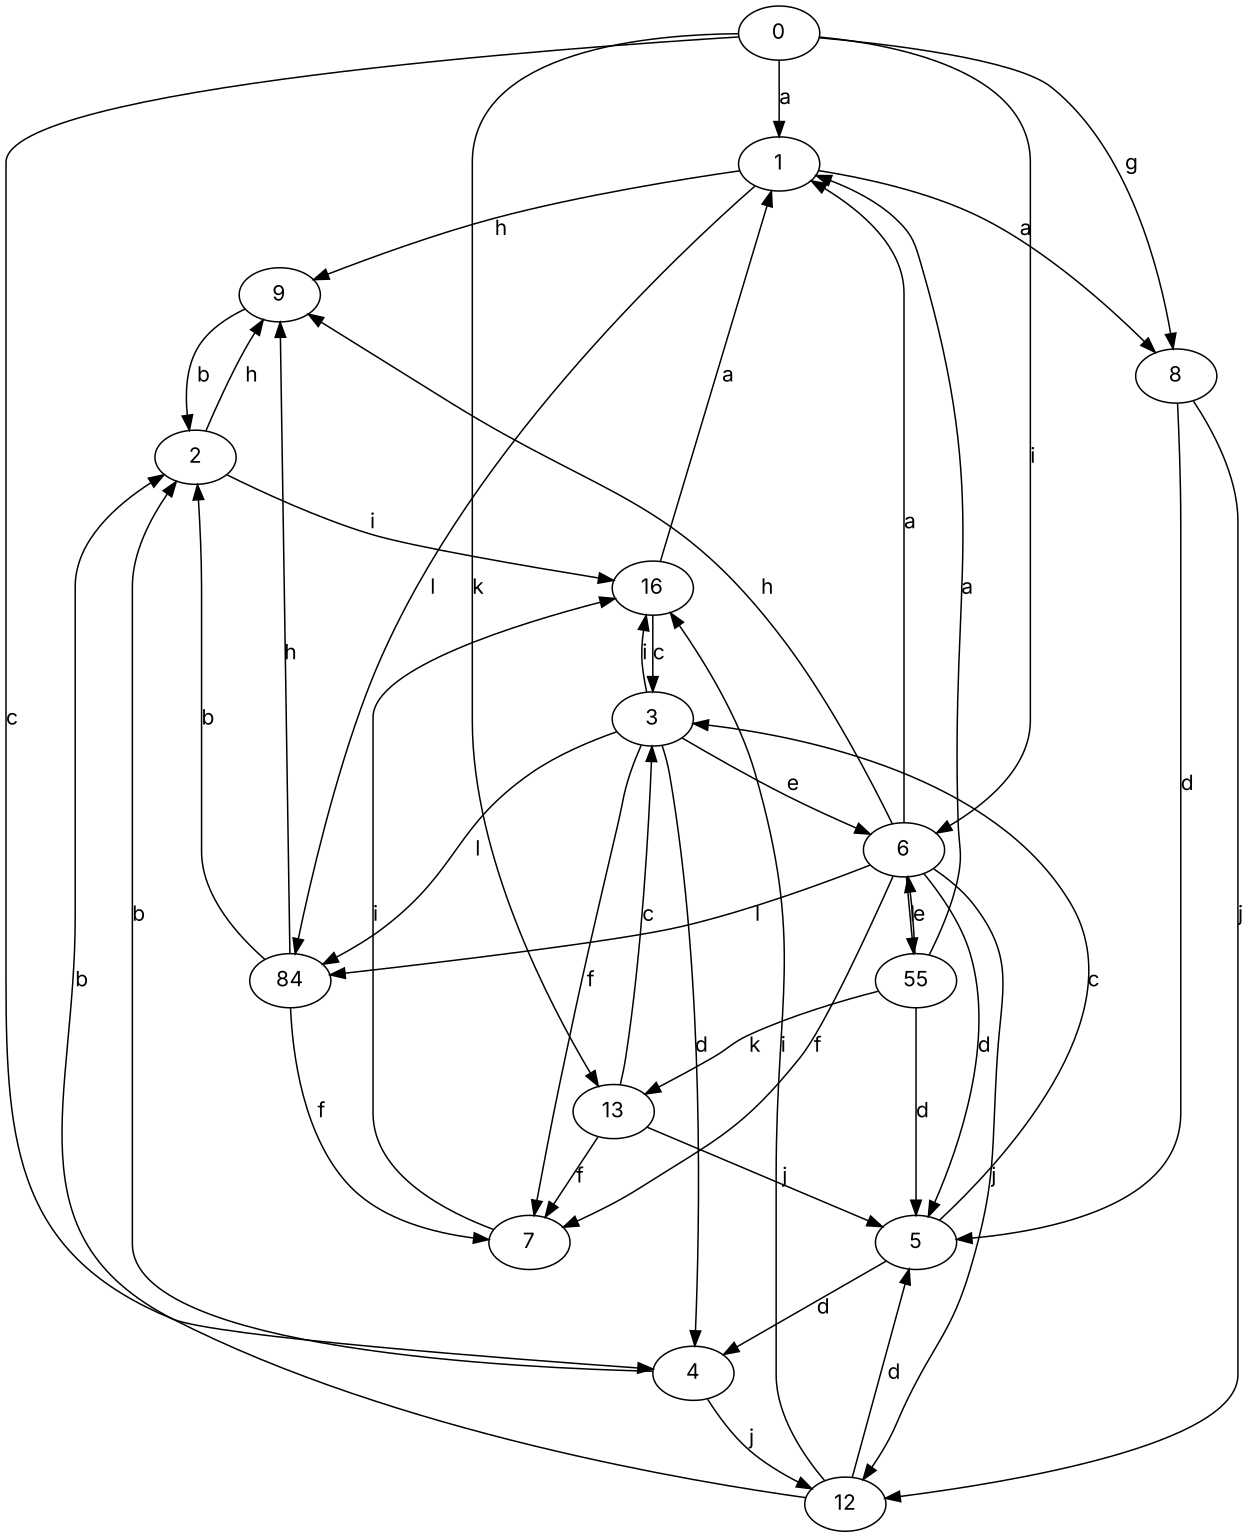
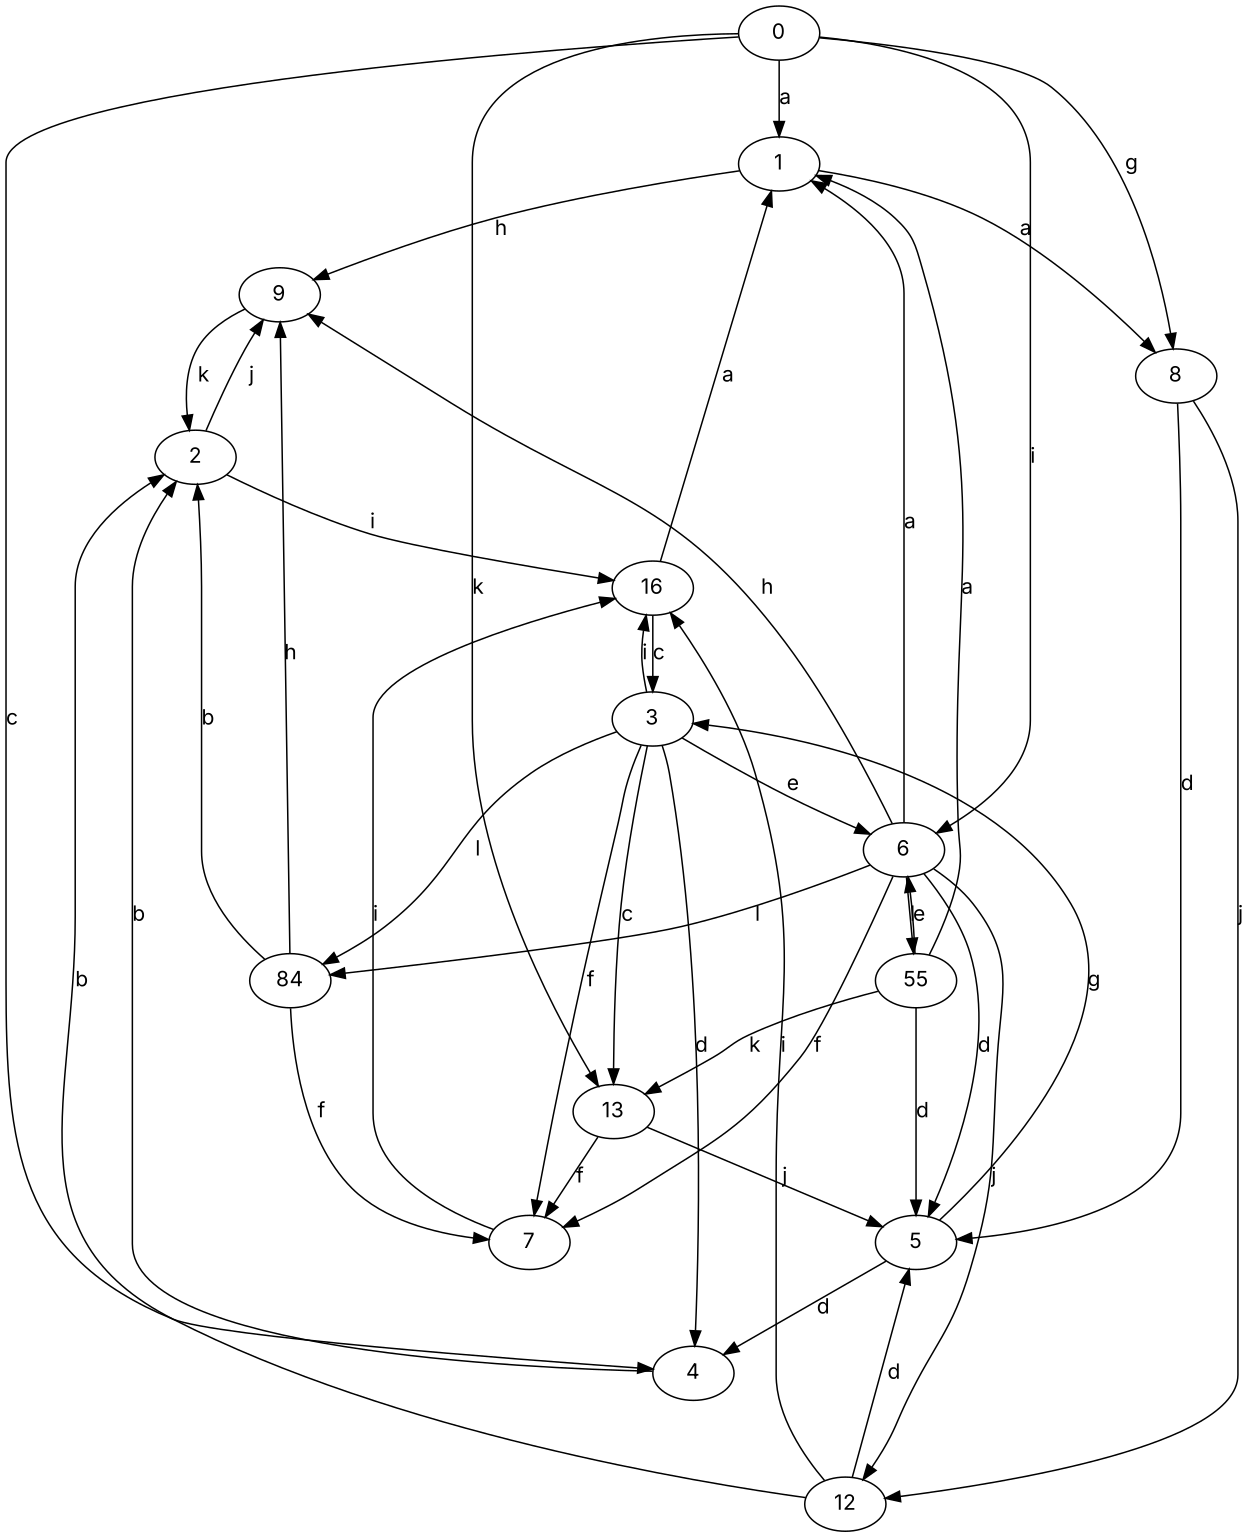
(204, 376) -> (204, 376)
(252, 376) -> (252, 376)
(457, 521) -> none
(641, 924) -> (621, 906)
(1094, 981) -> (1094, 981)
(746, 1448) -> none
